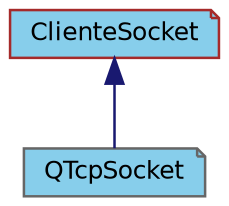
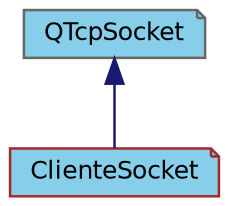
(115, 116) -> (115, 116)
